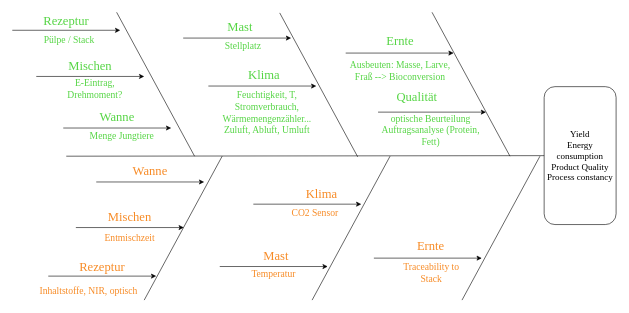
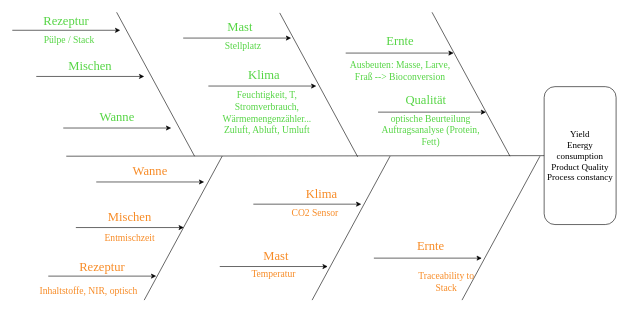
(95, 89) -> none
(417, 97) -> (426, 100)
(122, 136) -> none
(431, 273) -> (446, 282)
